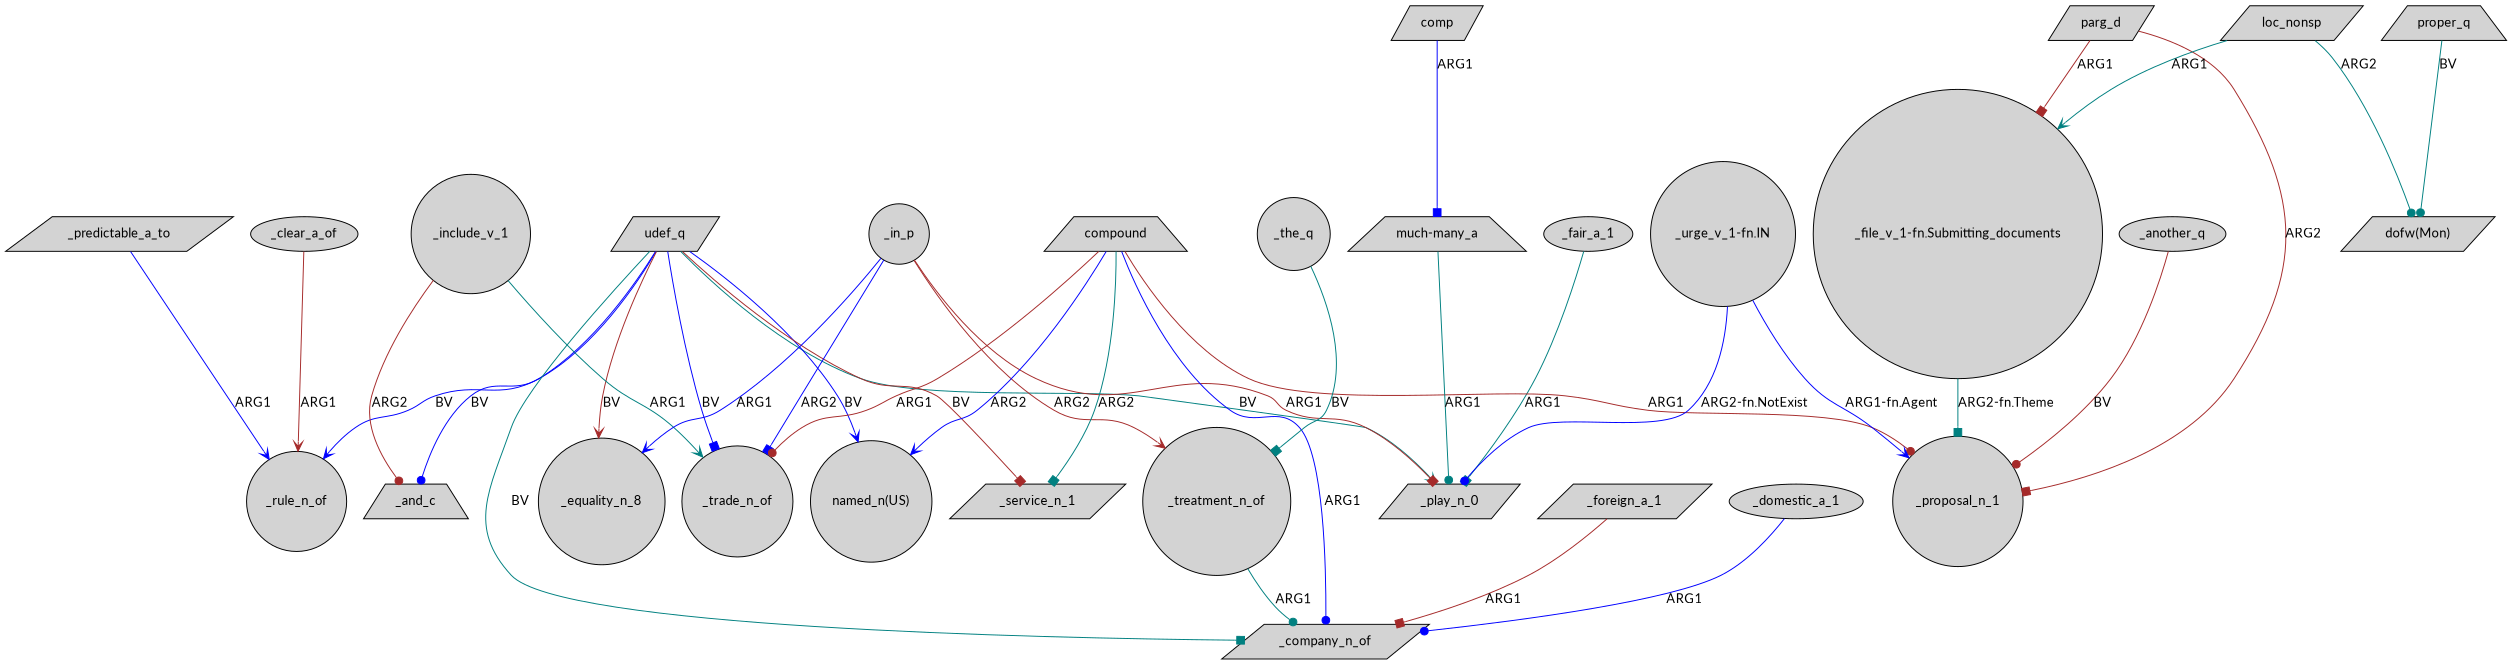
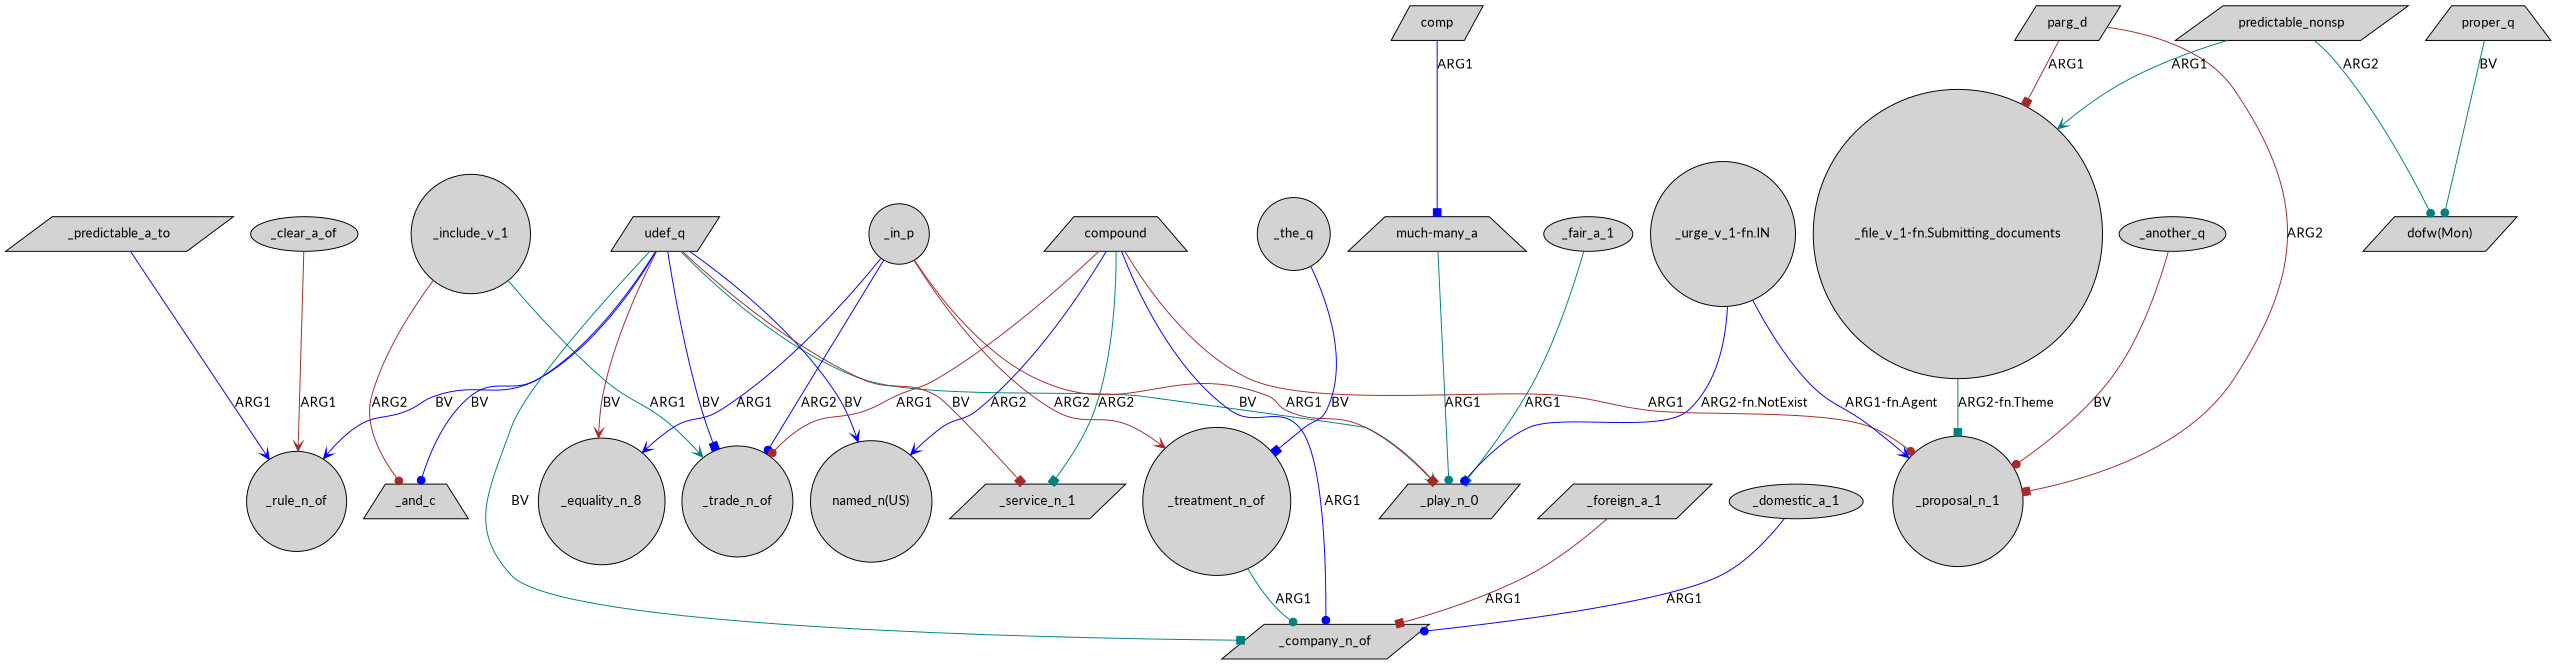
(2292, 23) -> (2292, 23)
(827, 352) -> (827, 353)
(1336, 367) -> (1336, 367)
